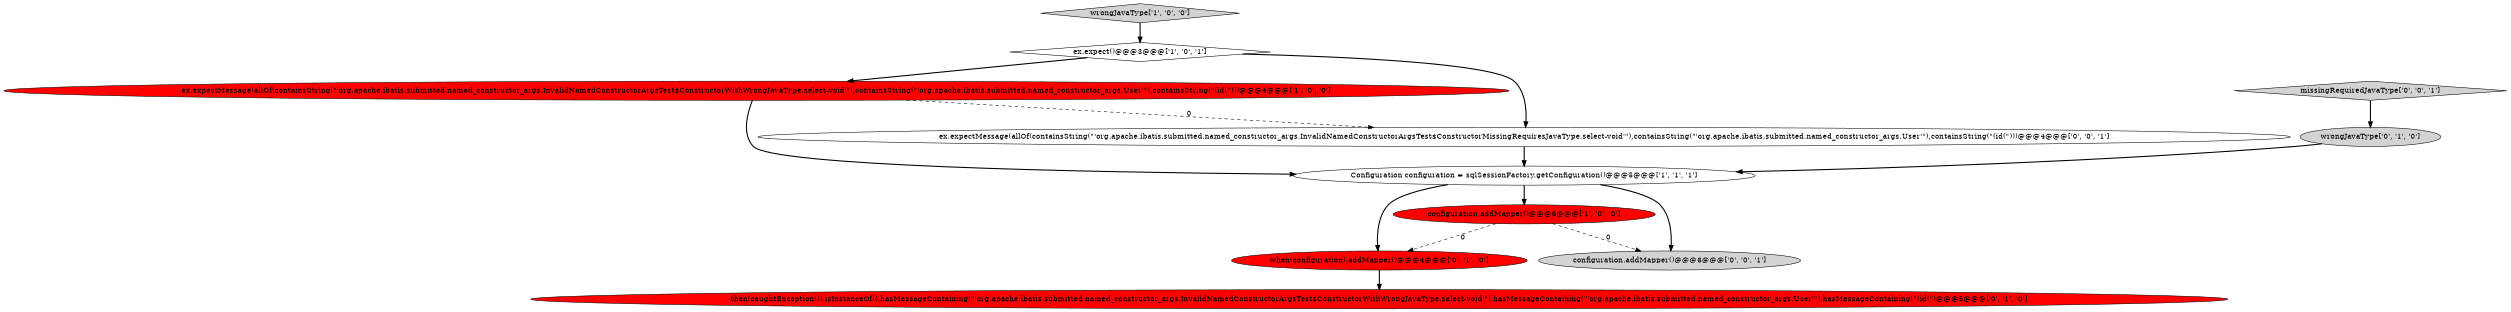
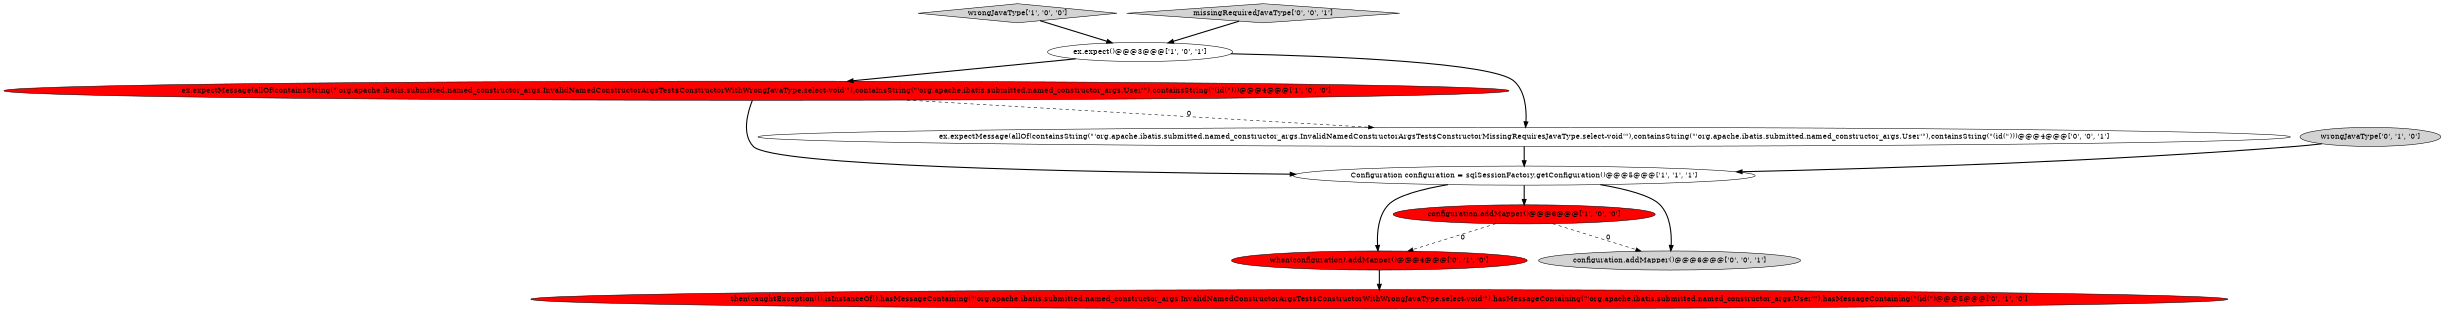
(1140, 52) -> (1140, 52)
(2370, 111) -> (1206, 31)
